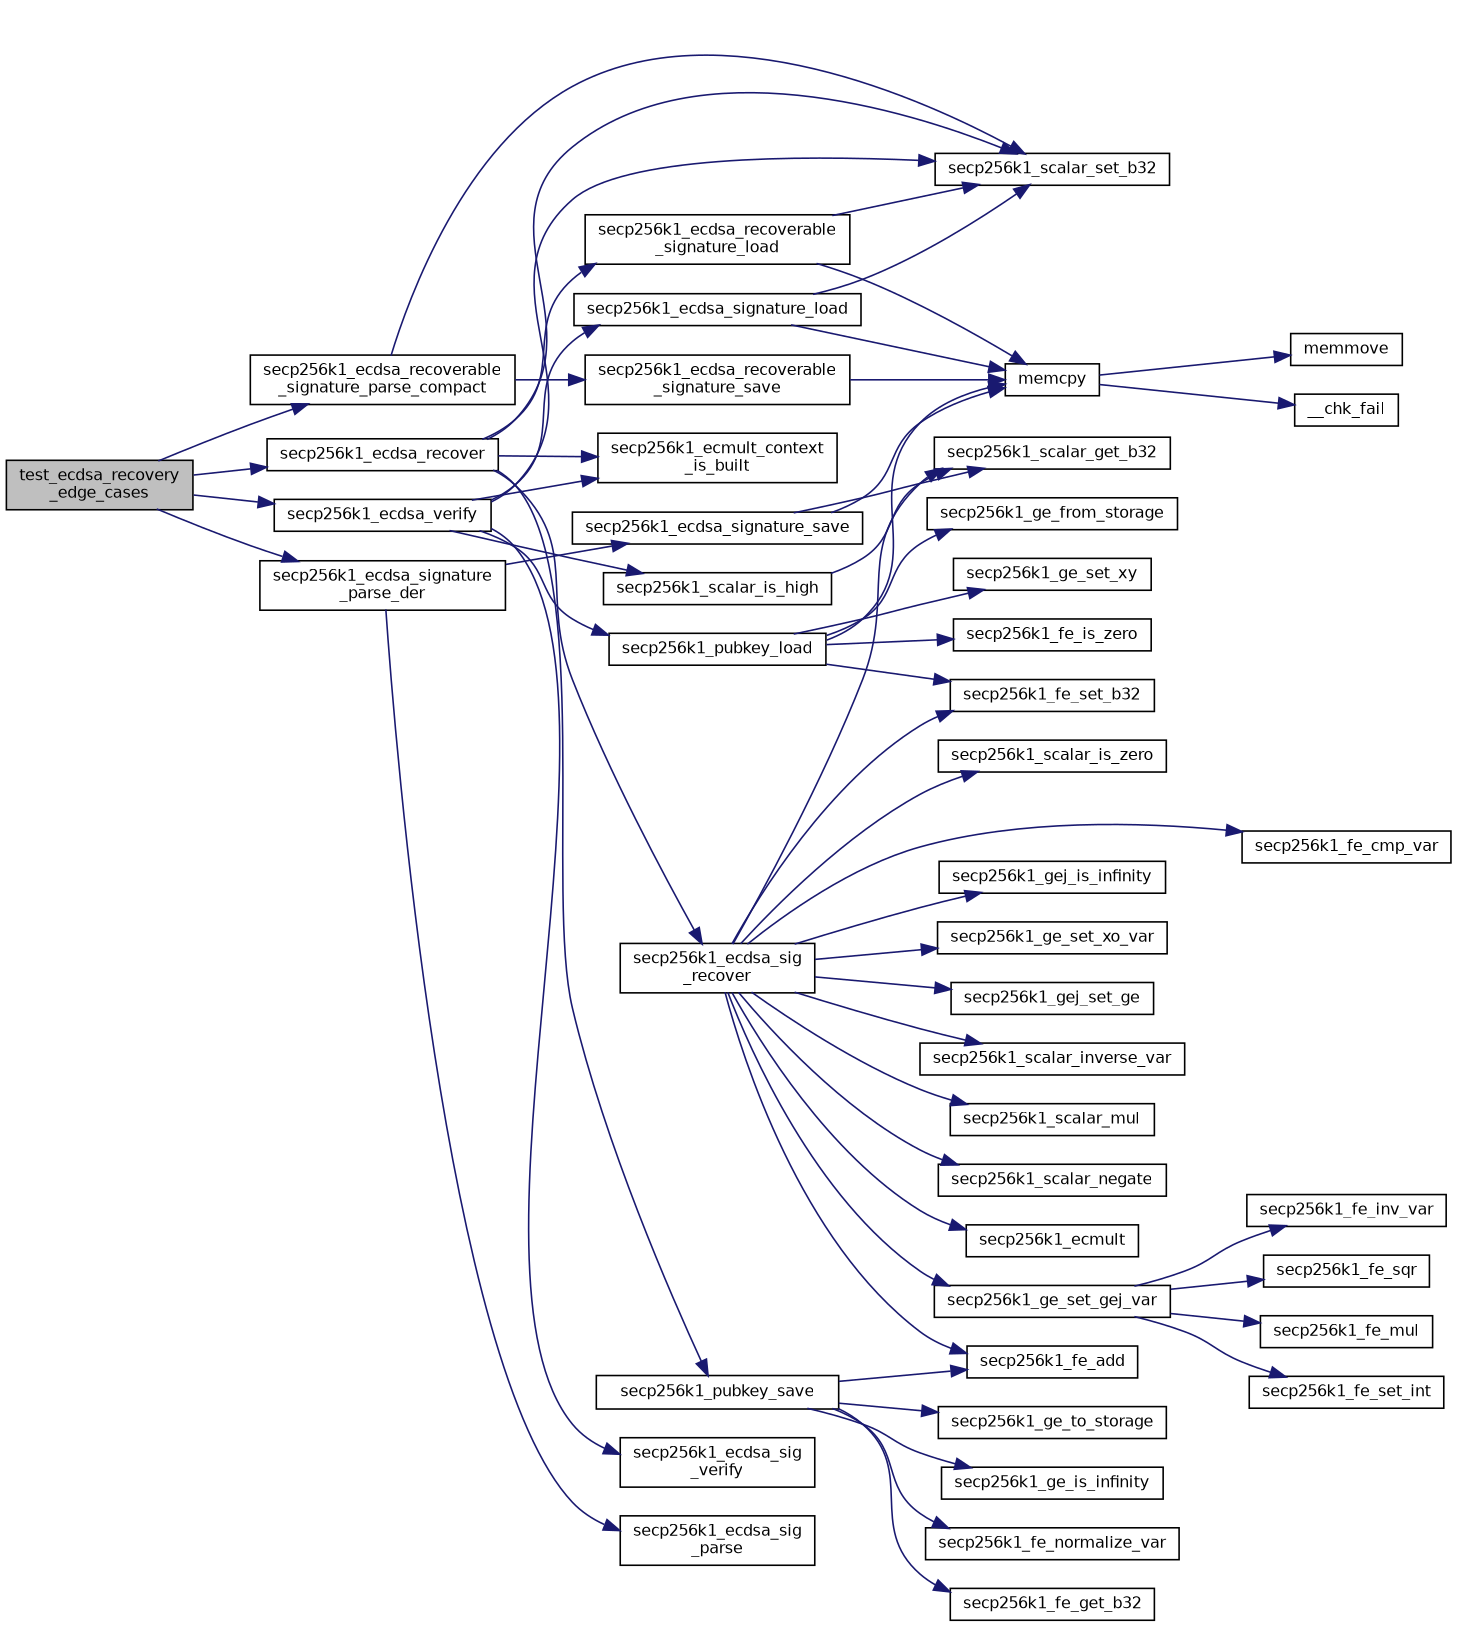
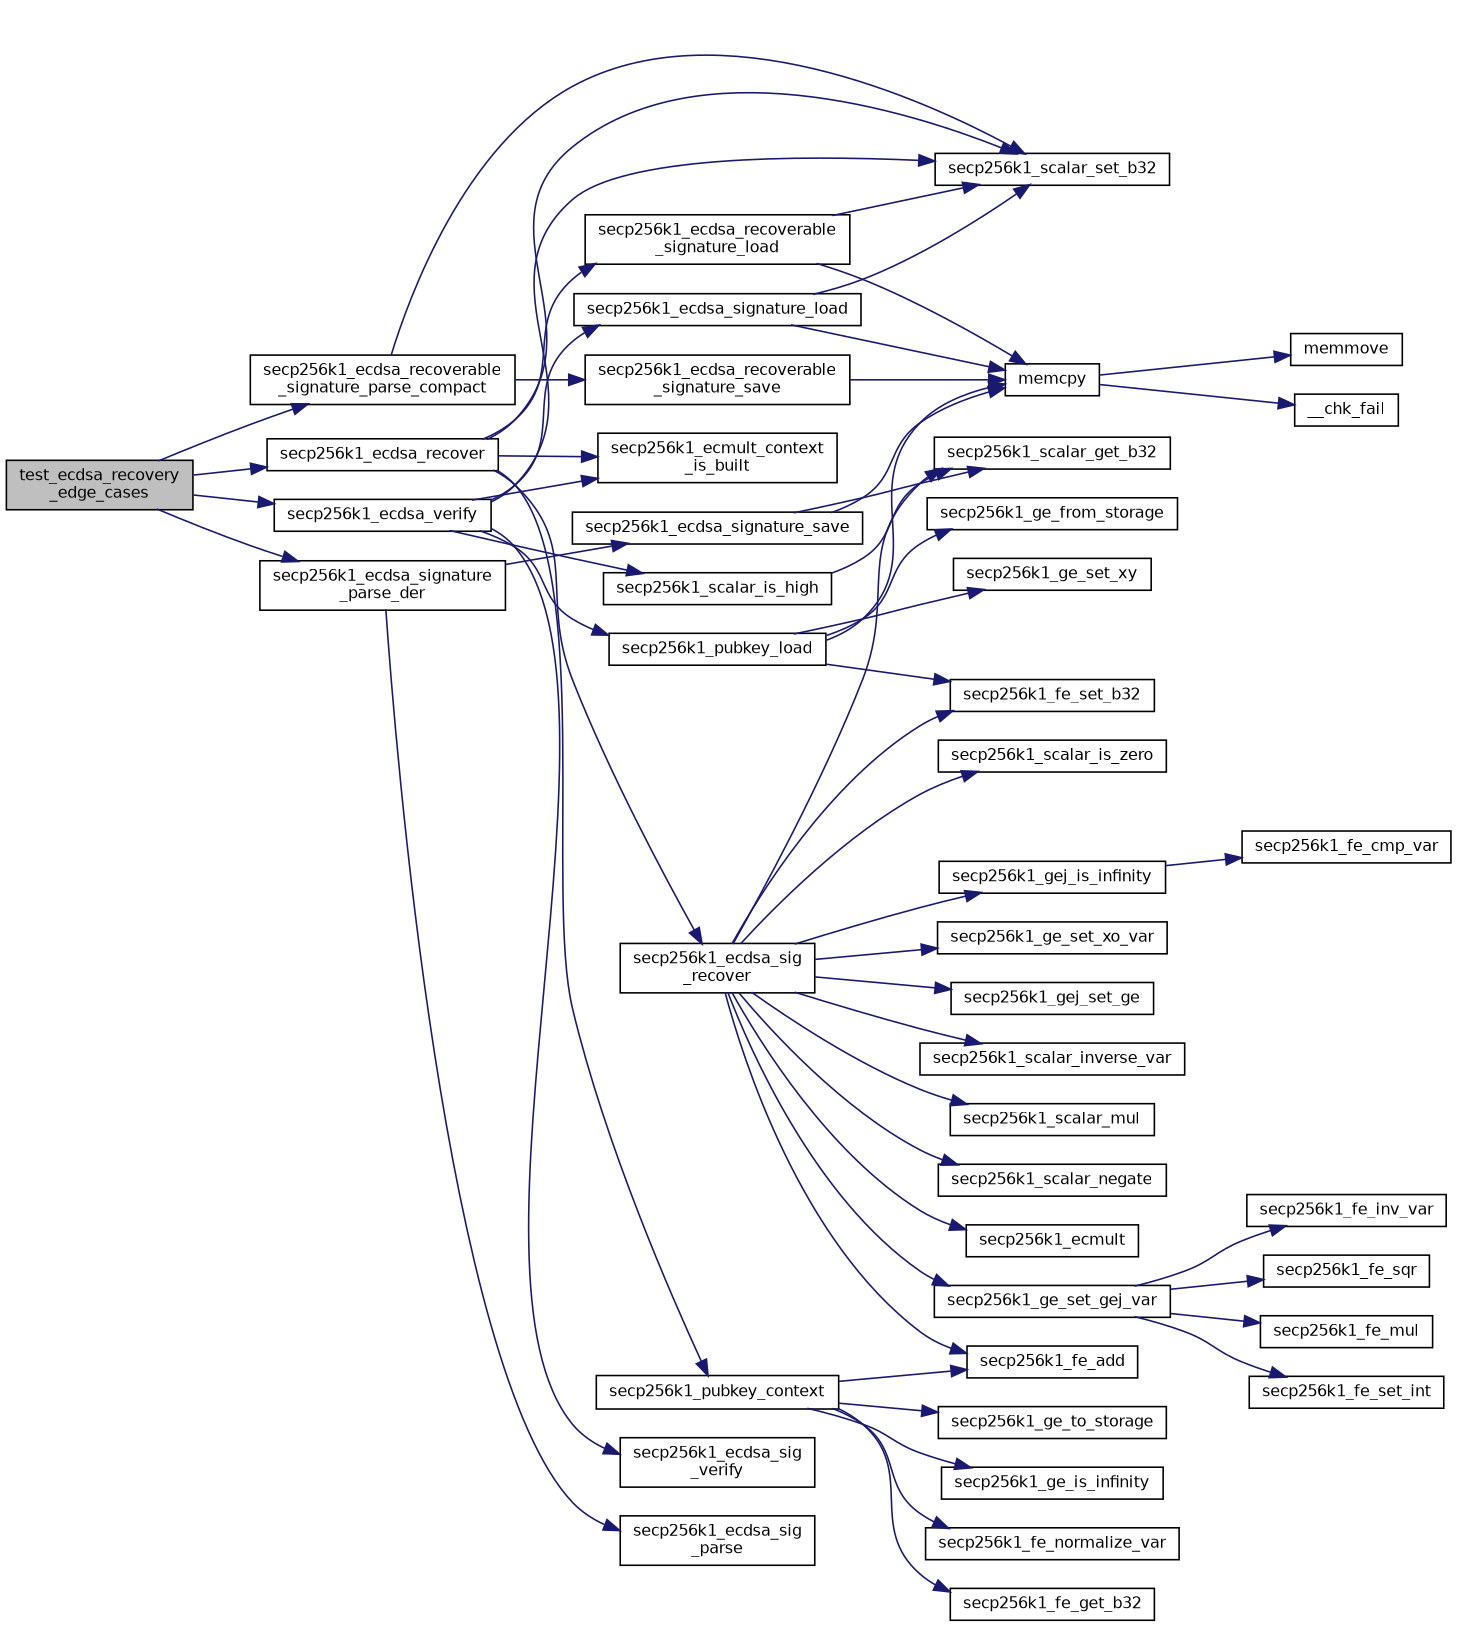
(1052, 635) -> none
(973, 835) -> (1195, 863)
(718, 1392) -> (718, 1392)
